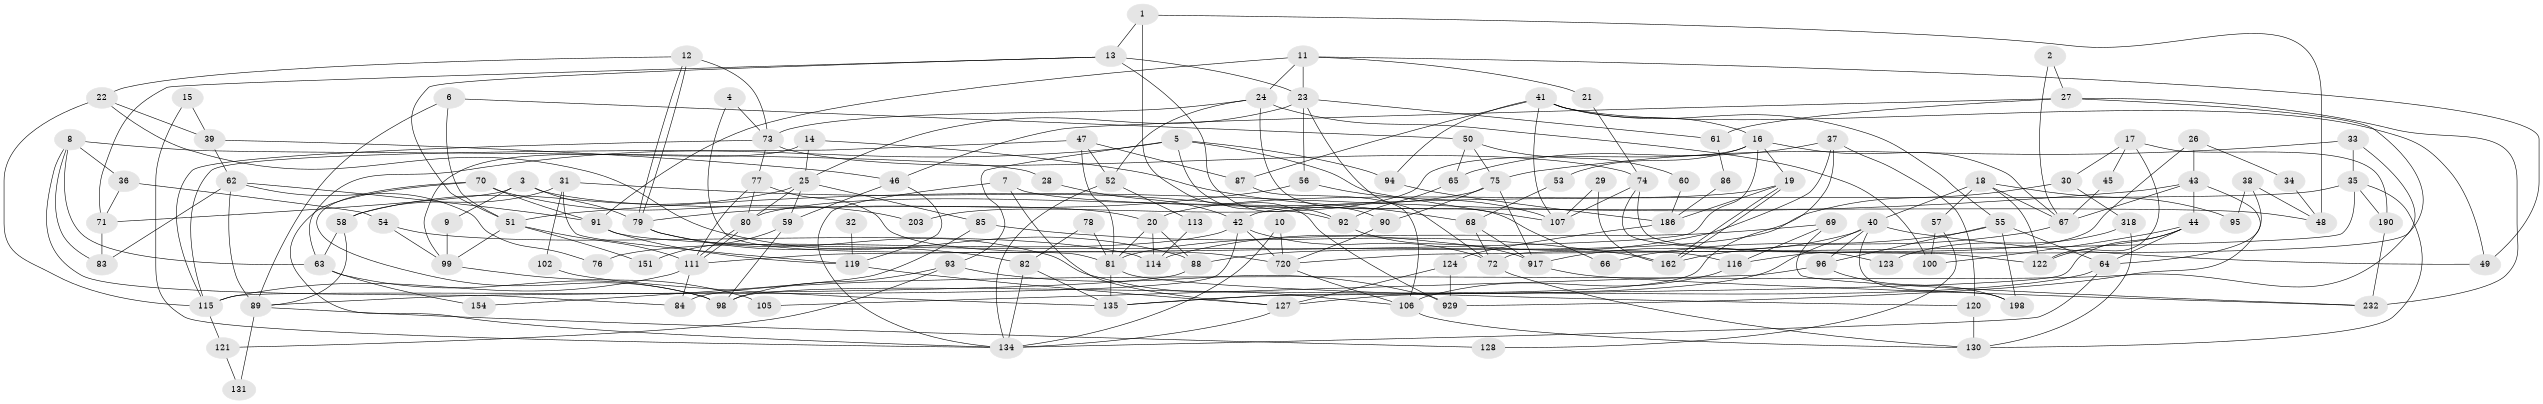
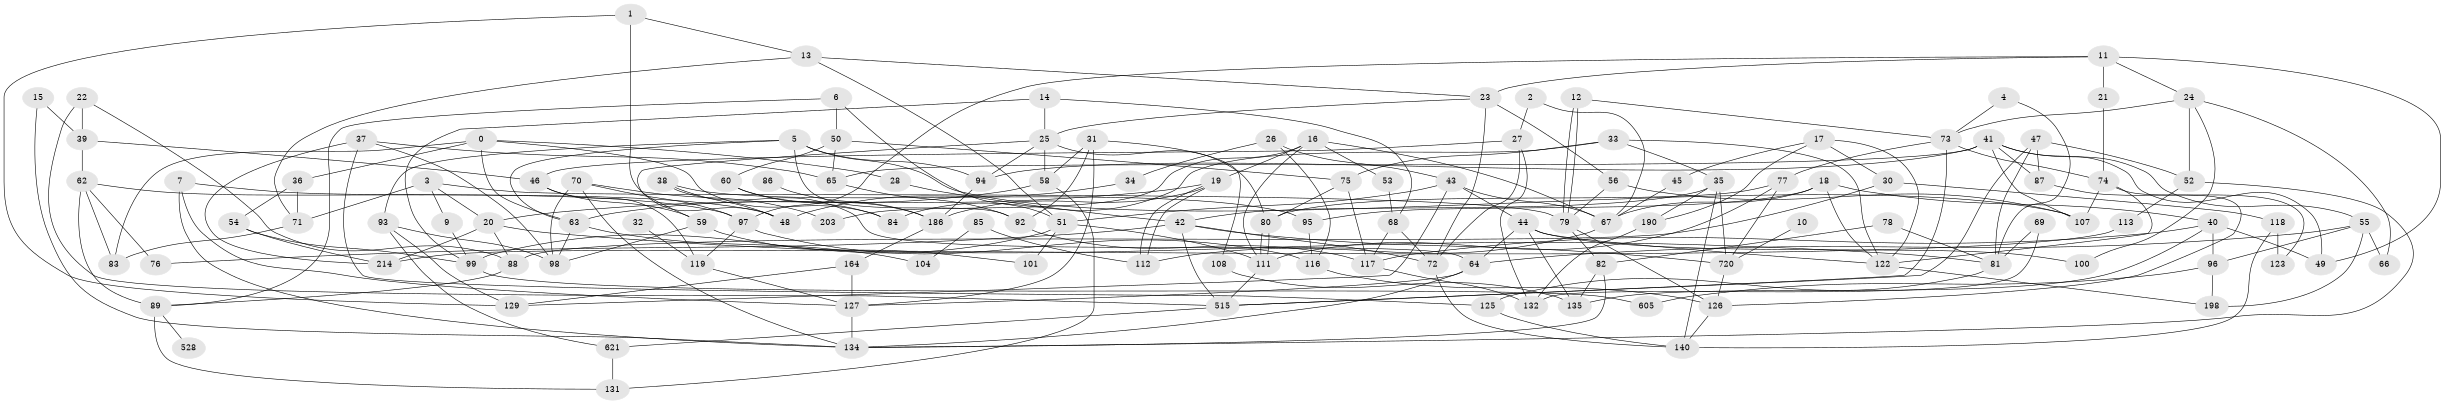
(392, 64) -> none
(1650, 118) -> (1553, 164)
(70, 140) -> (481, 140)
(1716, 140) -> none
none -> (1785, 151)
(1601, 181) -> none
(930, 211) -> (1013, 160)
(597, 223) -> (744, 223)
(1385, 223) -> none
(1937, 223) -> none
(2129, 223) -> (2278, 223)
(1792, 240) -> (1310, 244)
(653, 246) -> (1029, 284)
(545, 265) -> (1219, 265)
(646, 265) -> (1031, 265)
(1154, 265) -> (385, 265)
(1450, 265) -> (852, 265)
(1536, 265) -> (1368, 265)
(1669, 265) -> (1143, 265)
(687, 281) -> (809, 203)
(1111, 286) -> none
(326, 289) -> (933, 358)
(1911, 290) -> (2077, 289)
(206, 306) -> (1223, 306)
(479, 306) -> (923, 265)
(765, 306) -> (1647, 306)
(1407, 306) -> (1715, 306)
(1450, 306) -> (512, 306)
(1974, 306) -> (1488, 306)
(2371, 306) -> (1531, 306)
(1160, 312) -> none
(223, 348) -> (613, 348)
(1488, 348) -> (189, 348)
(1974, 348) -> (1682, 348)
